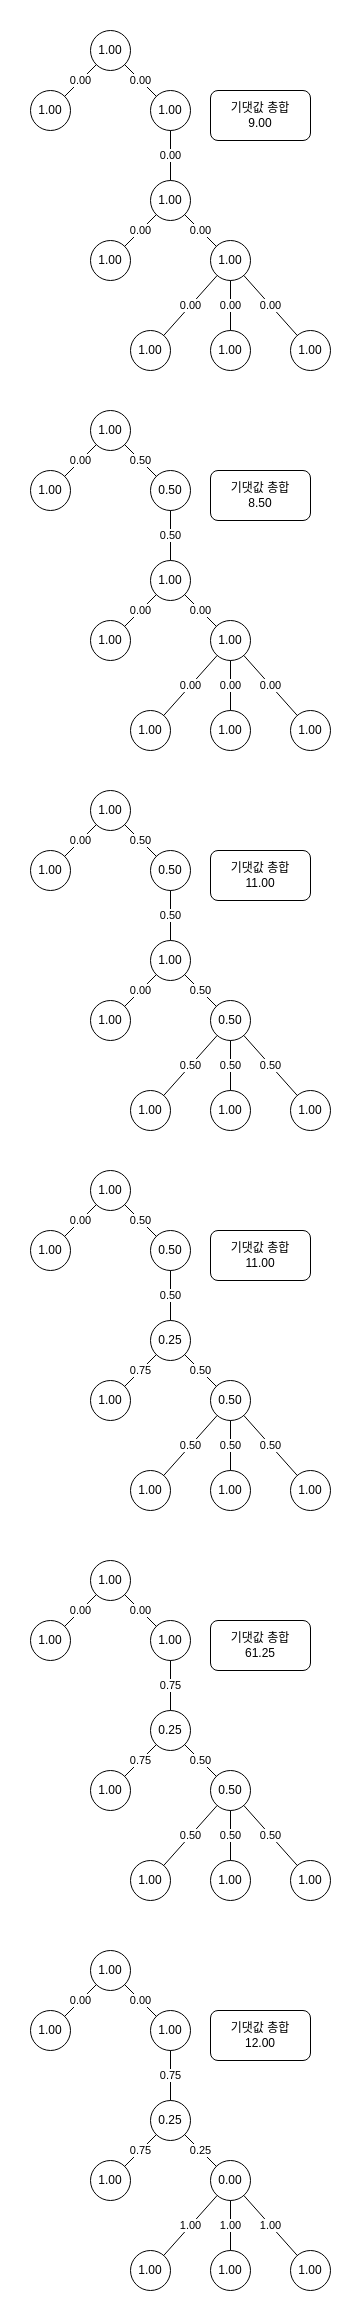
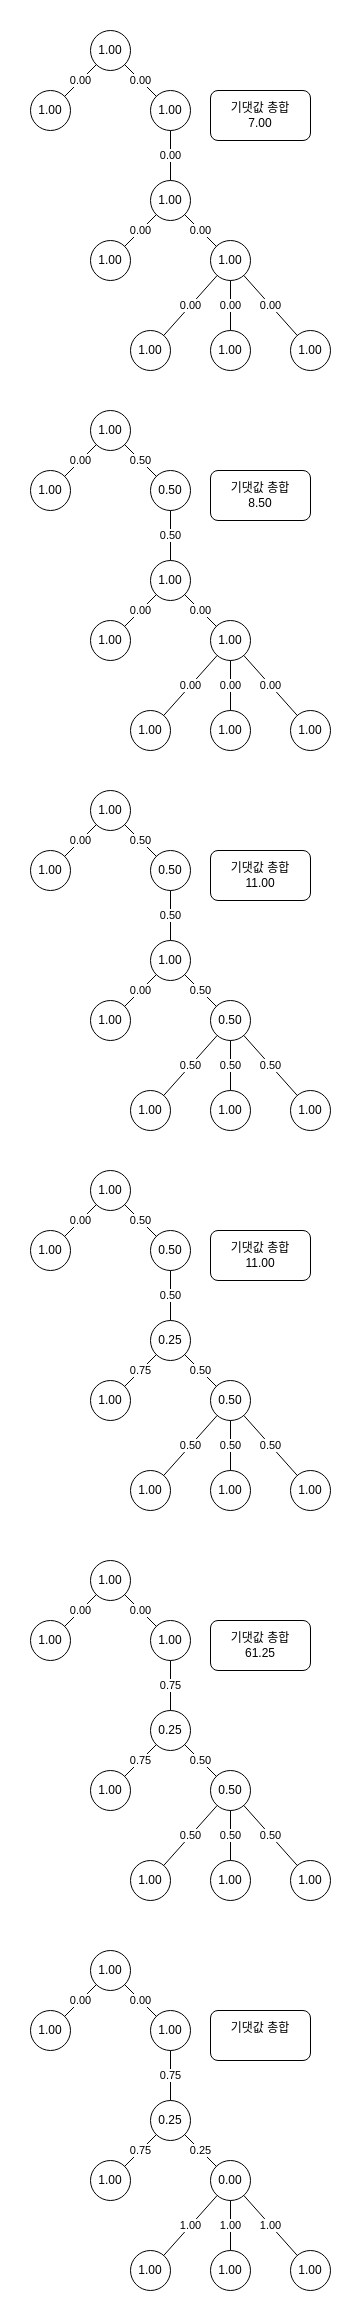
(261, 124) -> (261, 124)
(261, 2043) -> none
